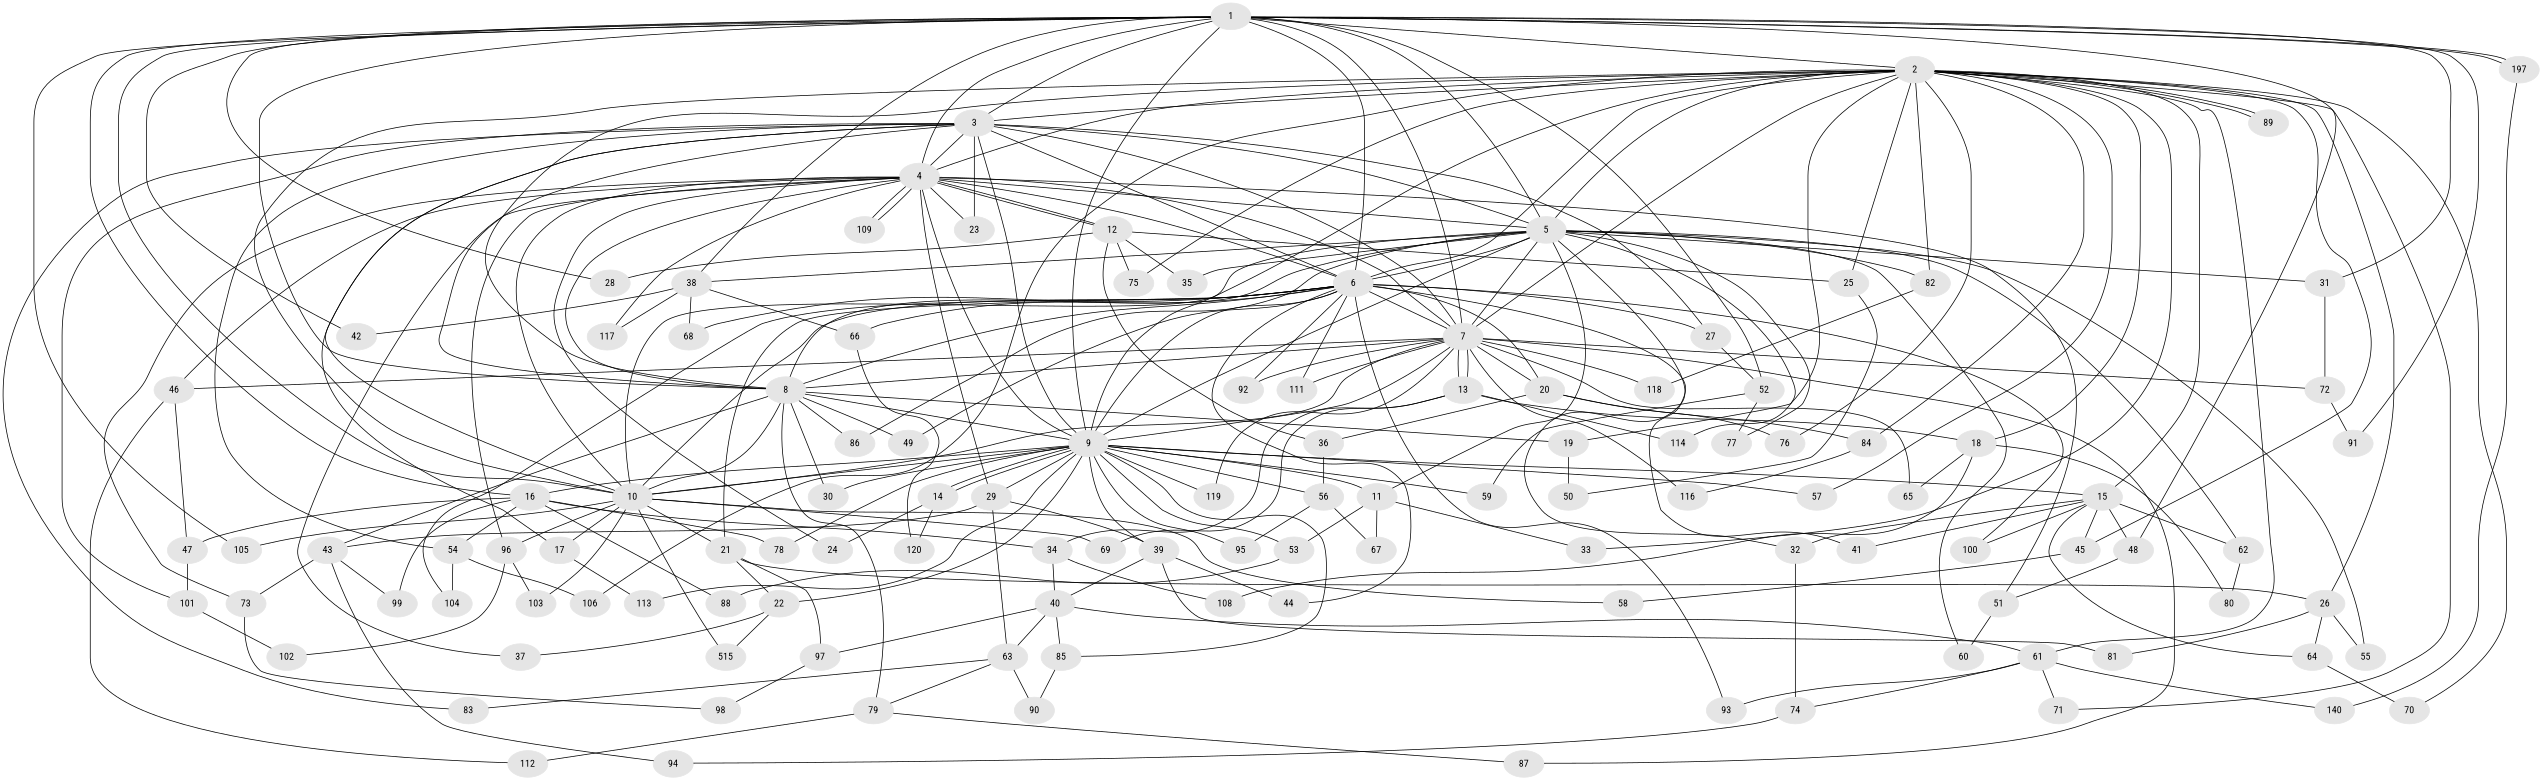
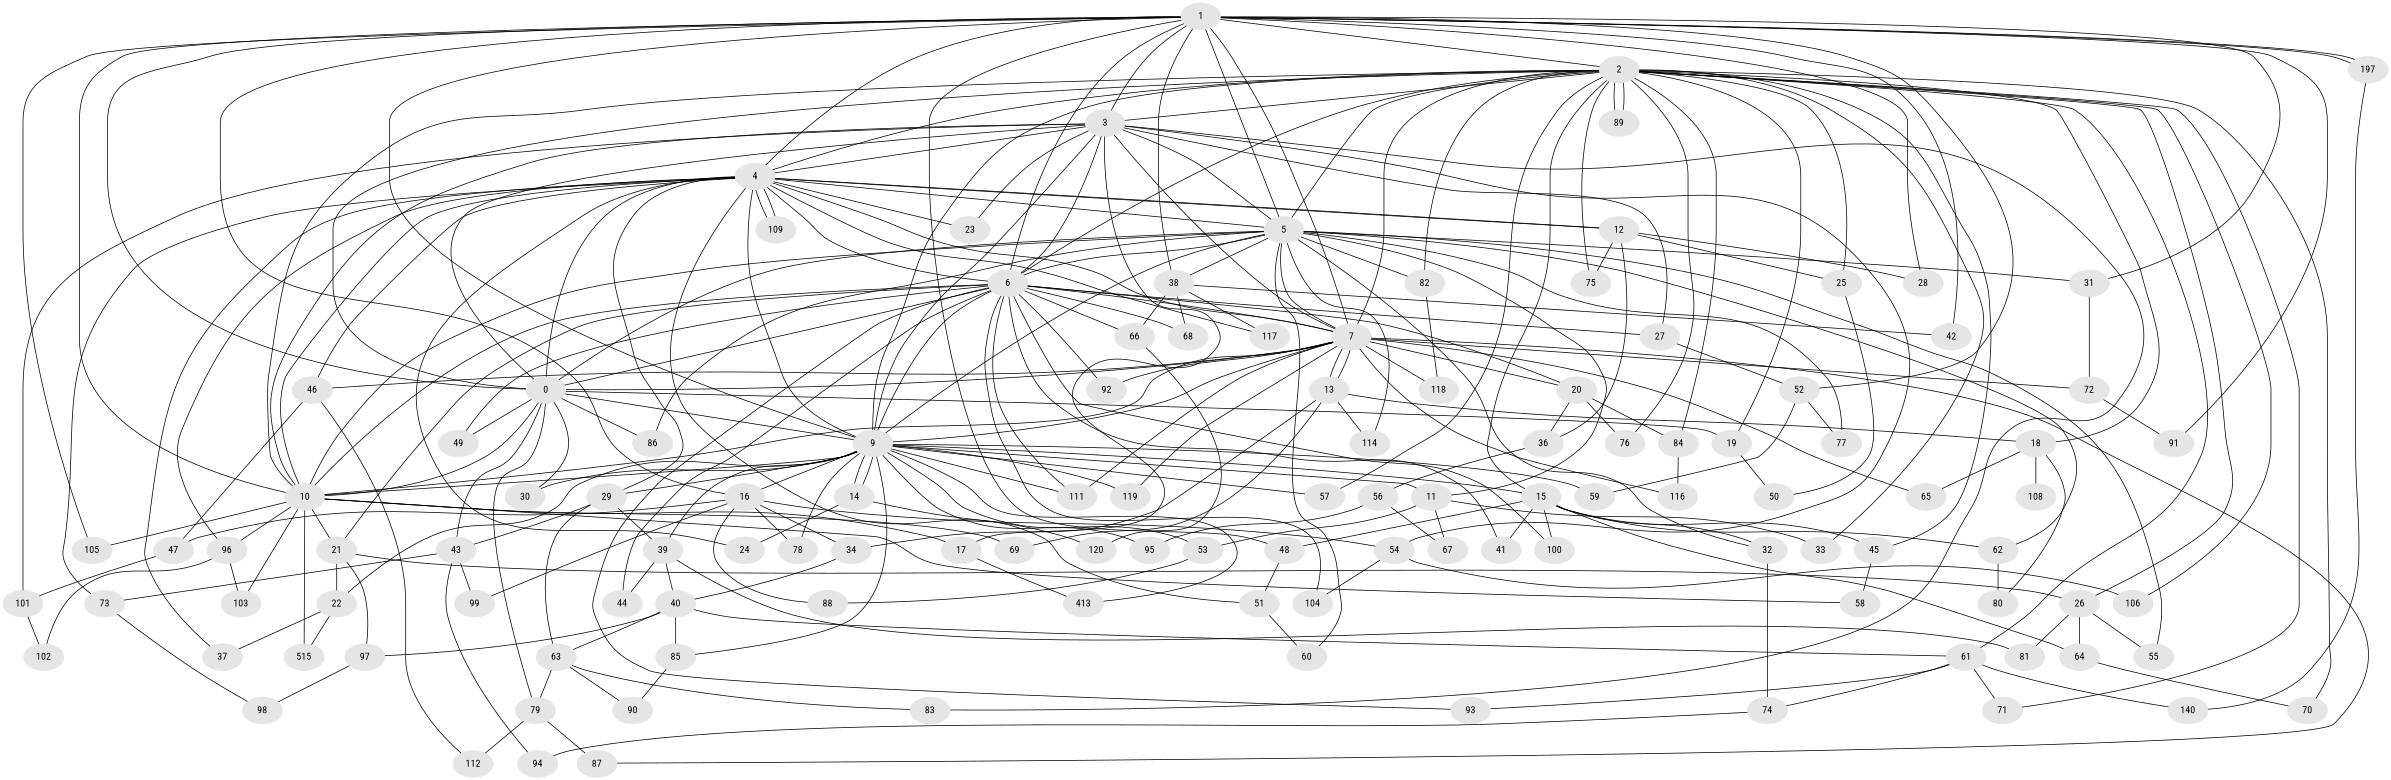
(1187, 283) -> none
(786, 390) -> (546, 390)
(1206, 470) -> (975, 470)
(1122, 578) -> none
(644, 604) -> (1084, 604)
